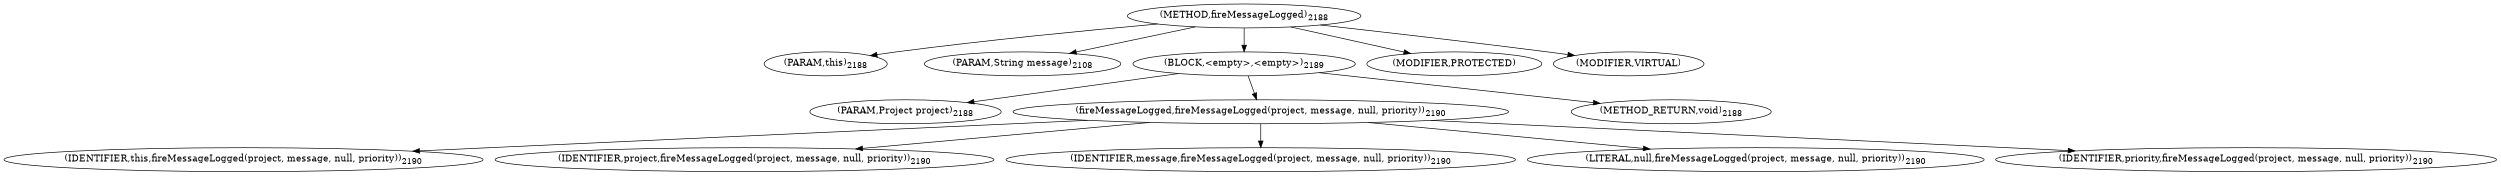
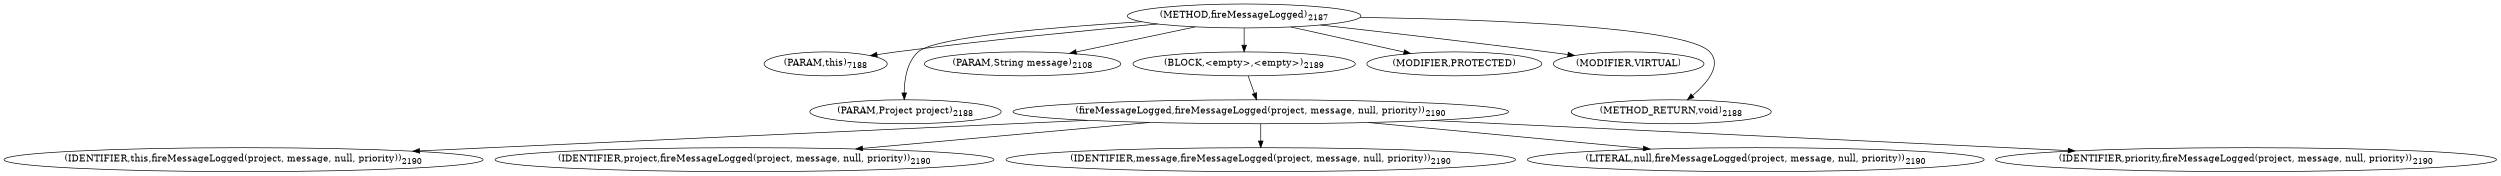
(1318, 15) -> (1318, 15)
(857, 63) -> (857, 63)
(1076, 88) -> (1007, 33)
(1456, 88) -> (1563, 25)
